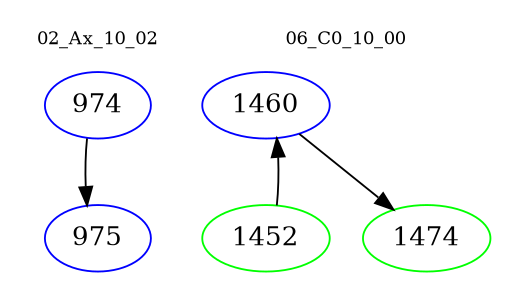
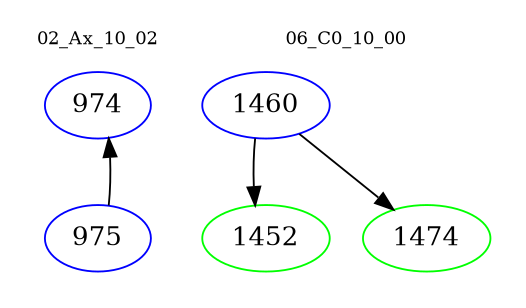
(86, 163) -> (110, 181)
(278, 181) -> (254, 163)
